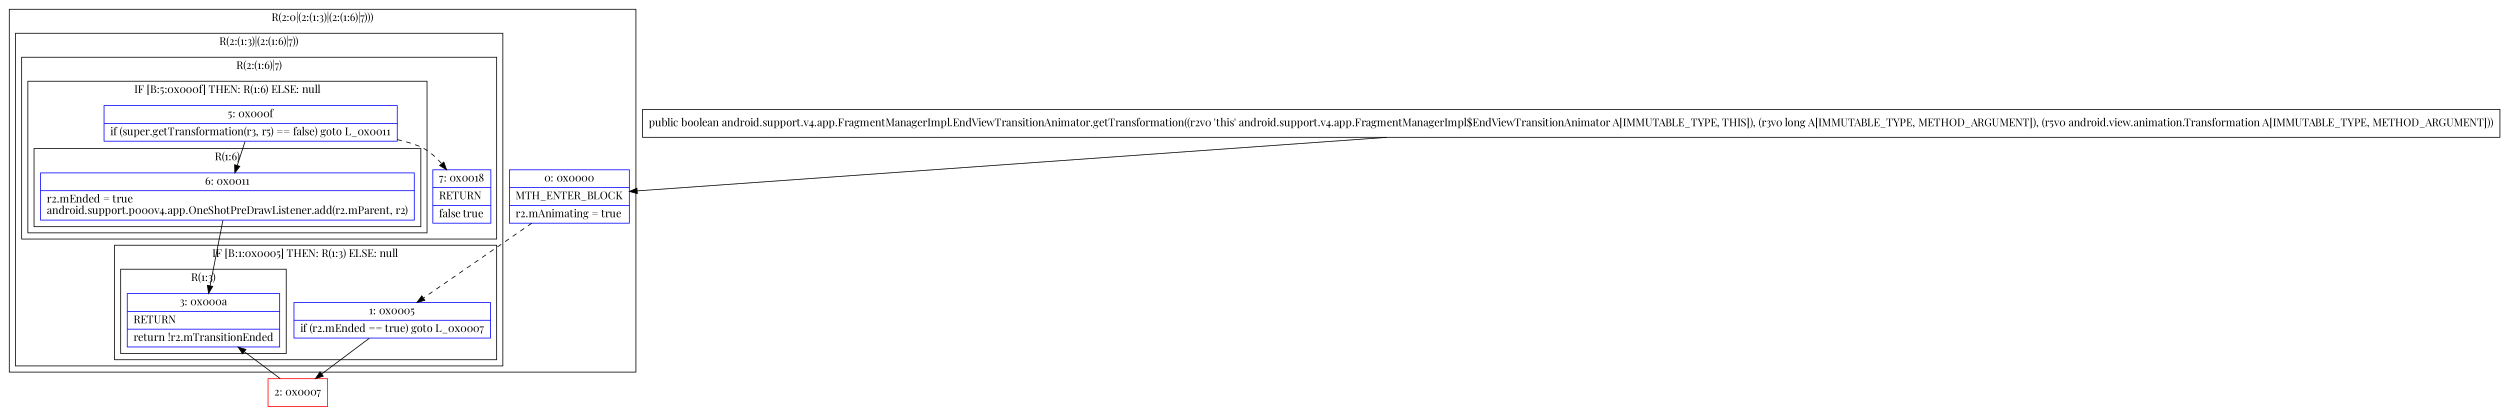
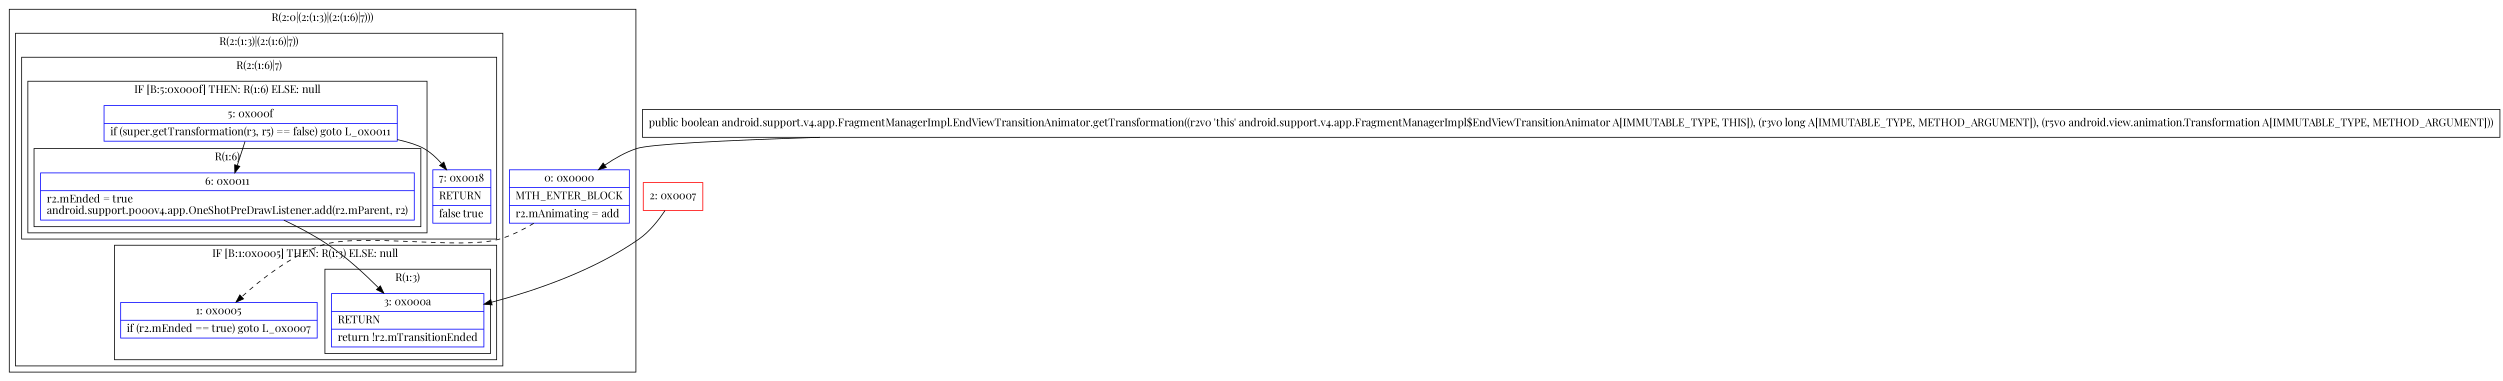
(412, 144) -> (412, 144)
(569, 214) -> (568, 214)
(348, 354) -> none
